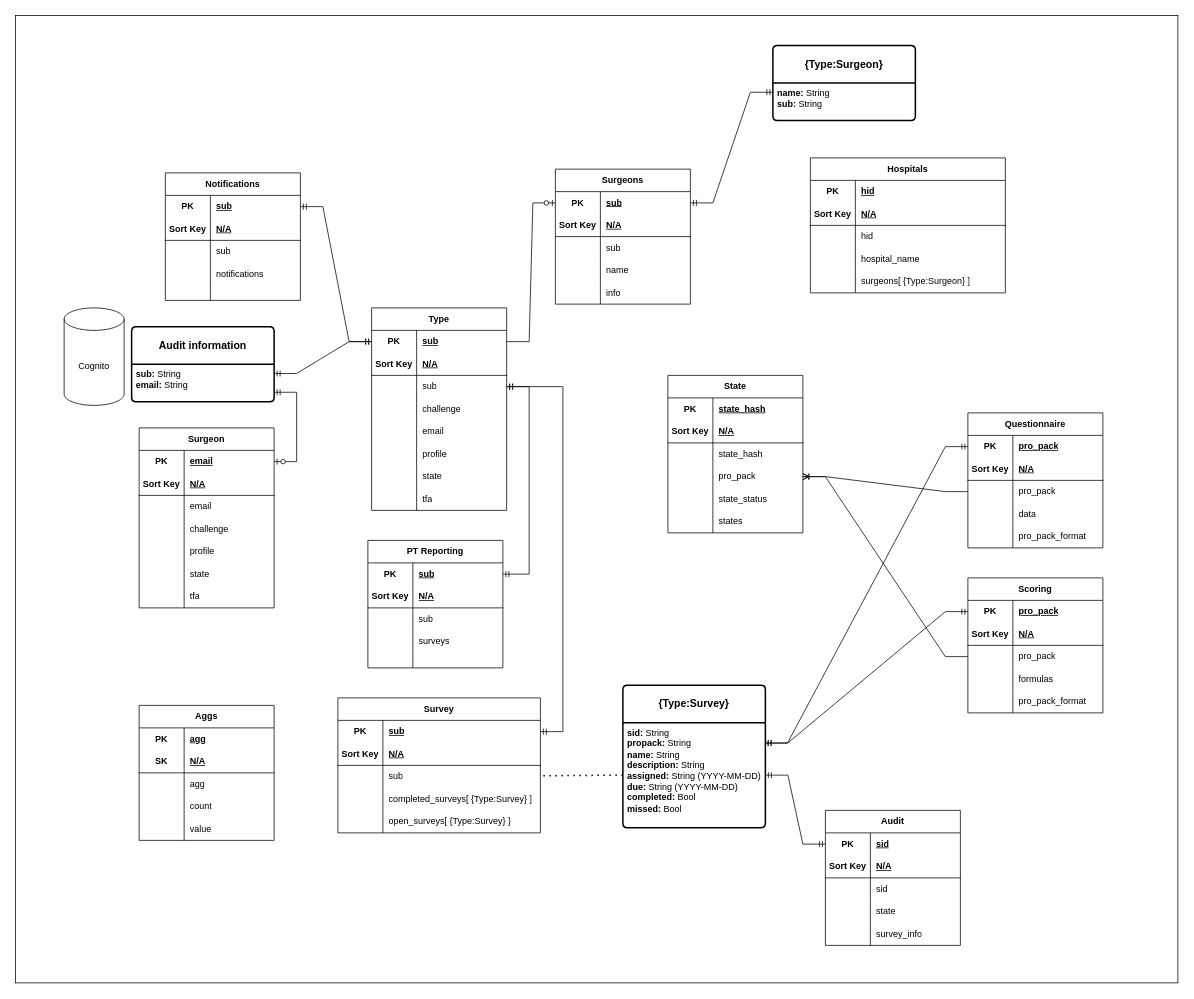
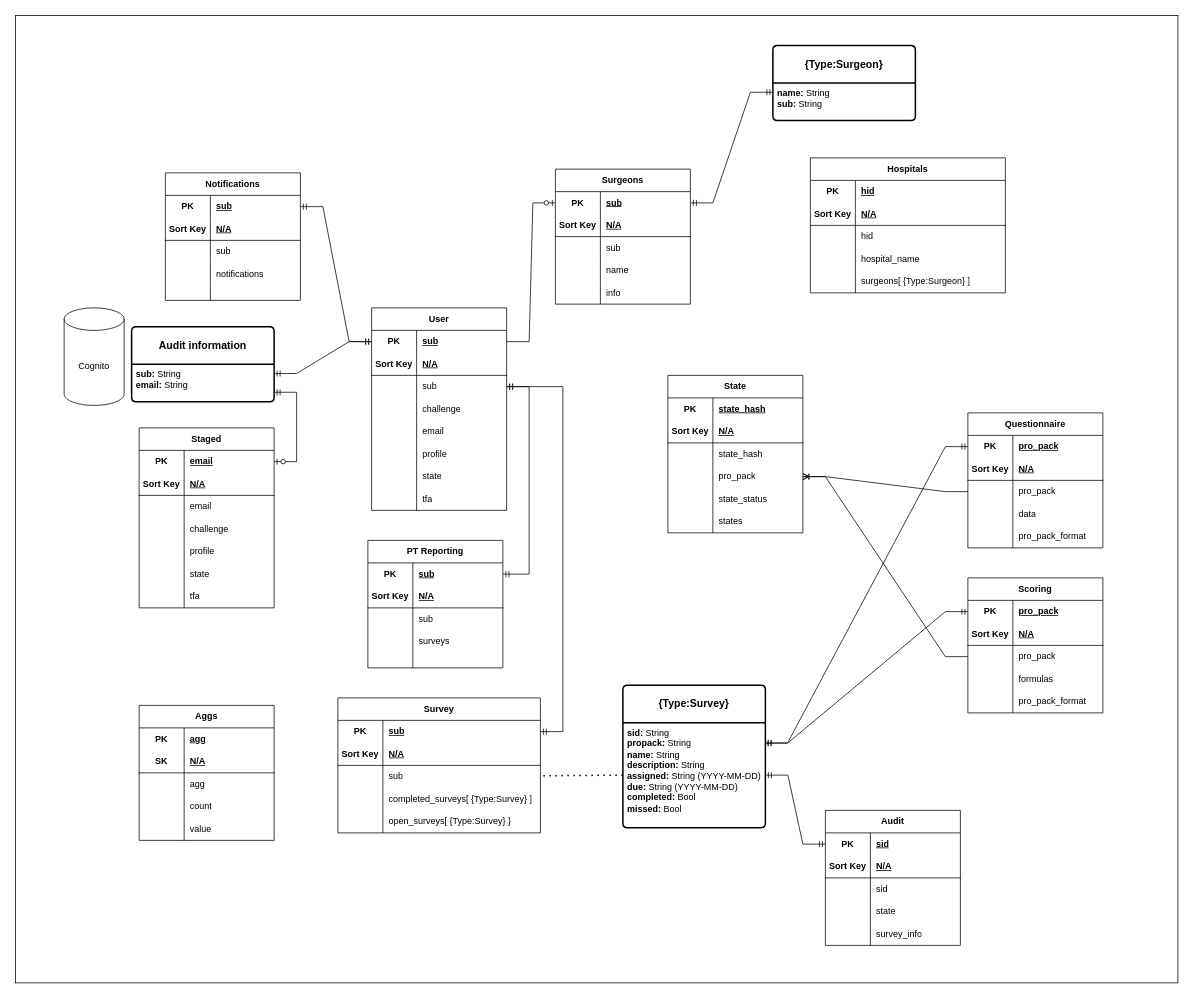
(439, 319) -> (439, 319)
(207, 439) -> (207, 439)
